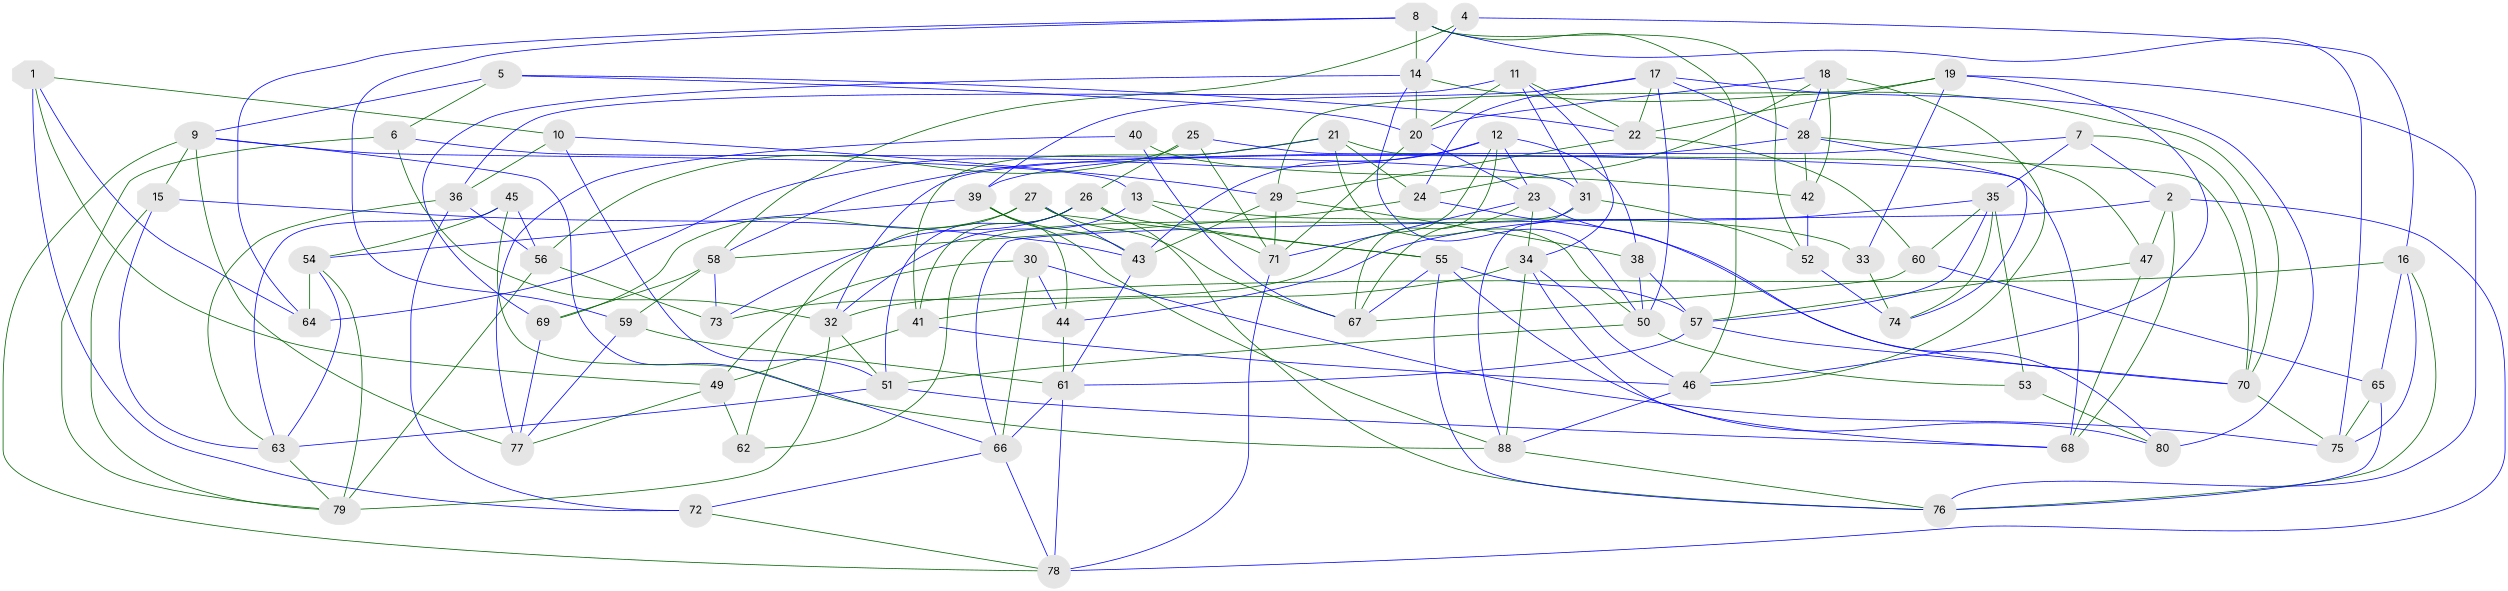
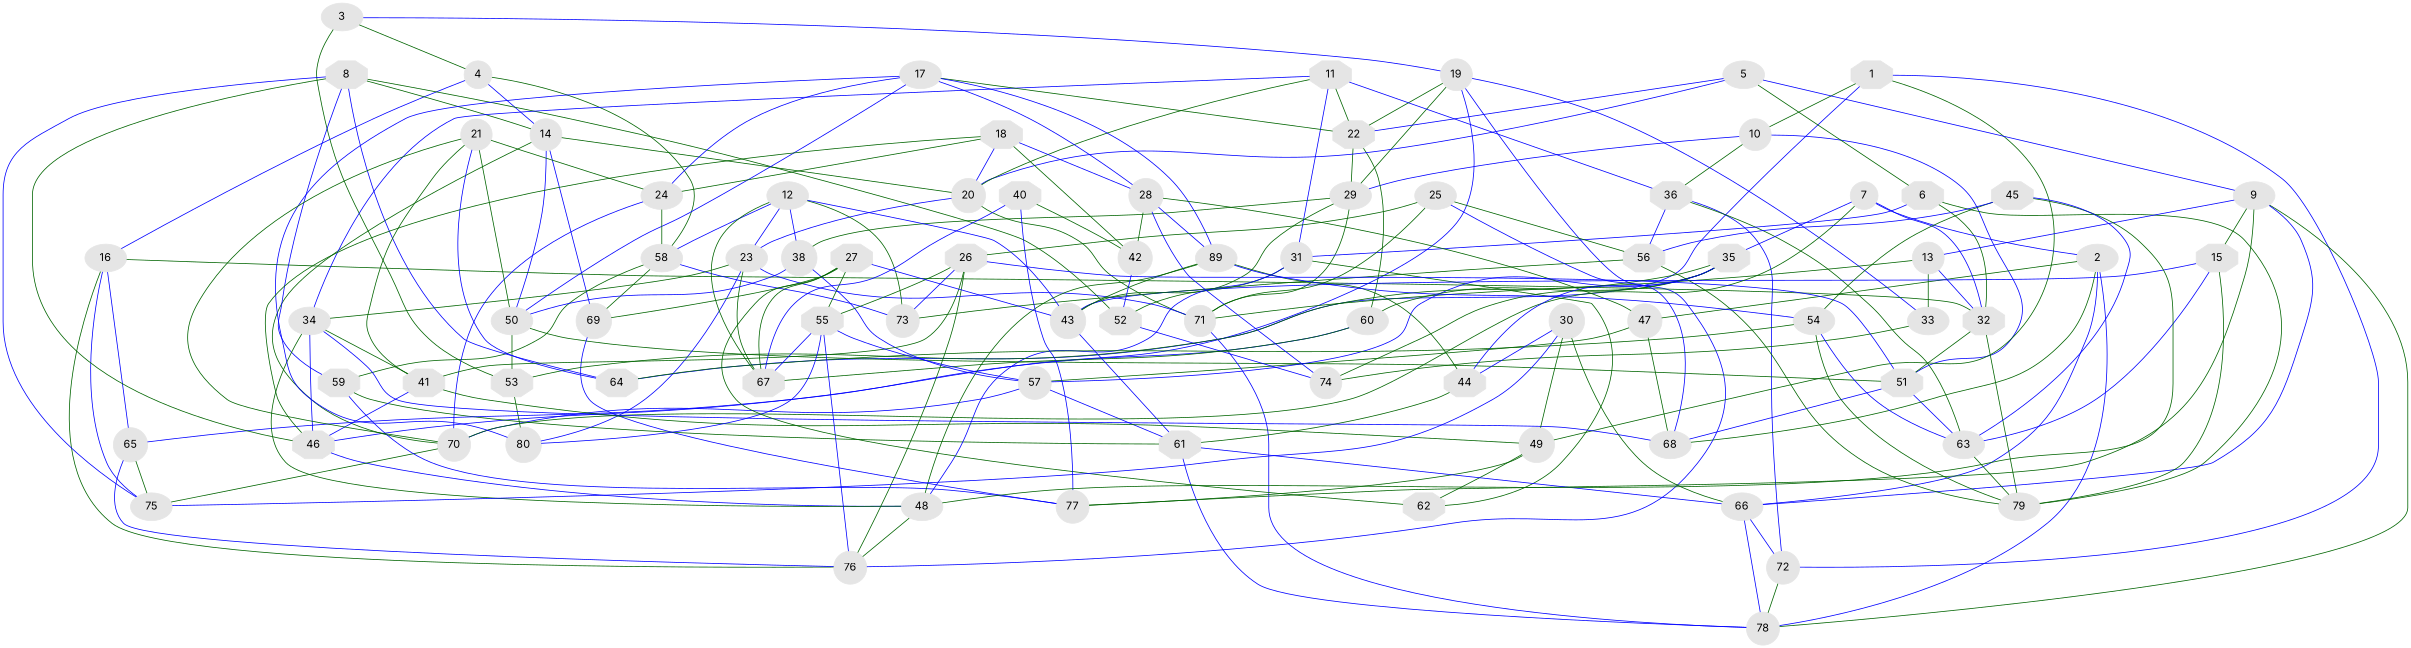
none -> (342, 17)
(975, 198) -> (1216, 258)
(1505, 449) -> (922, 507)
